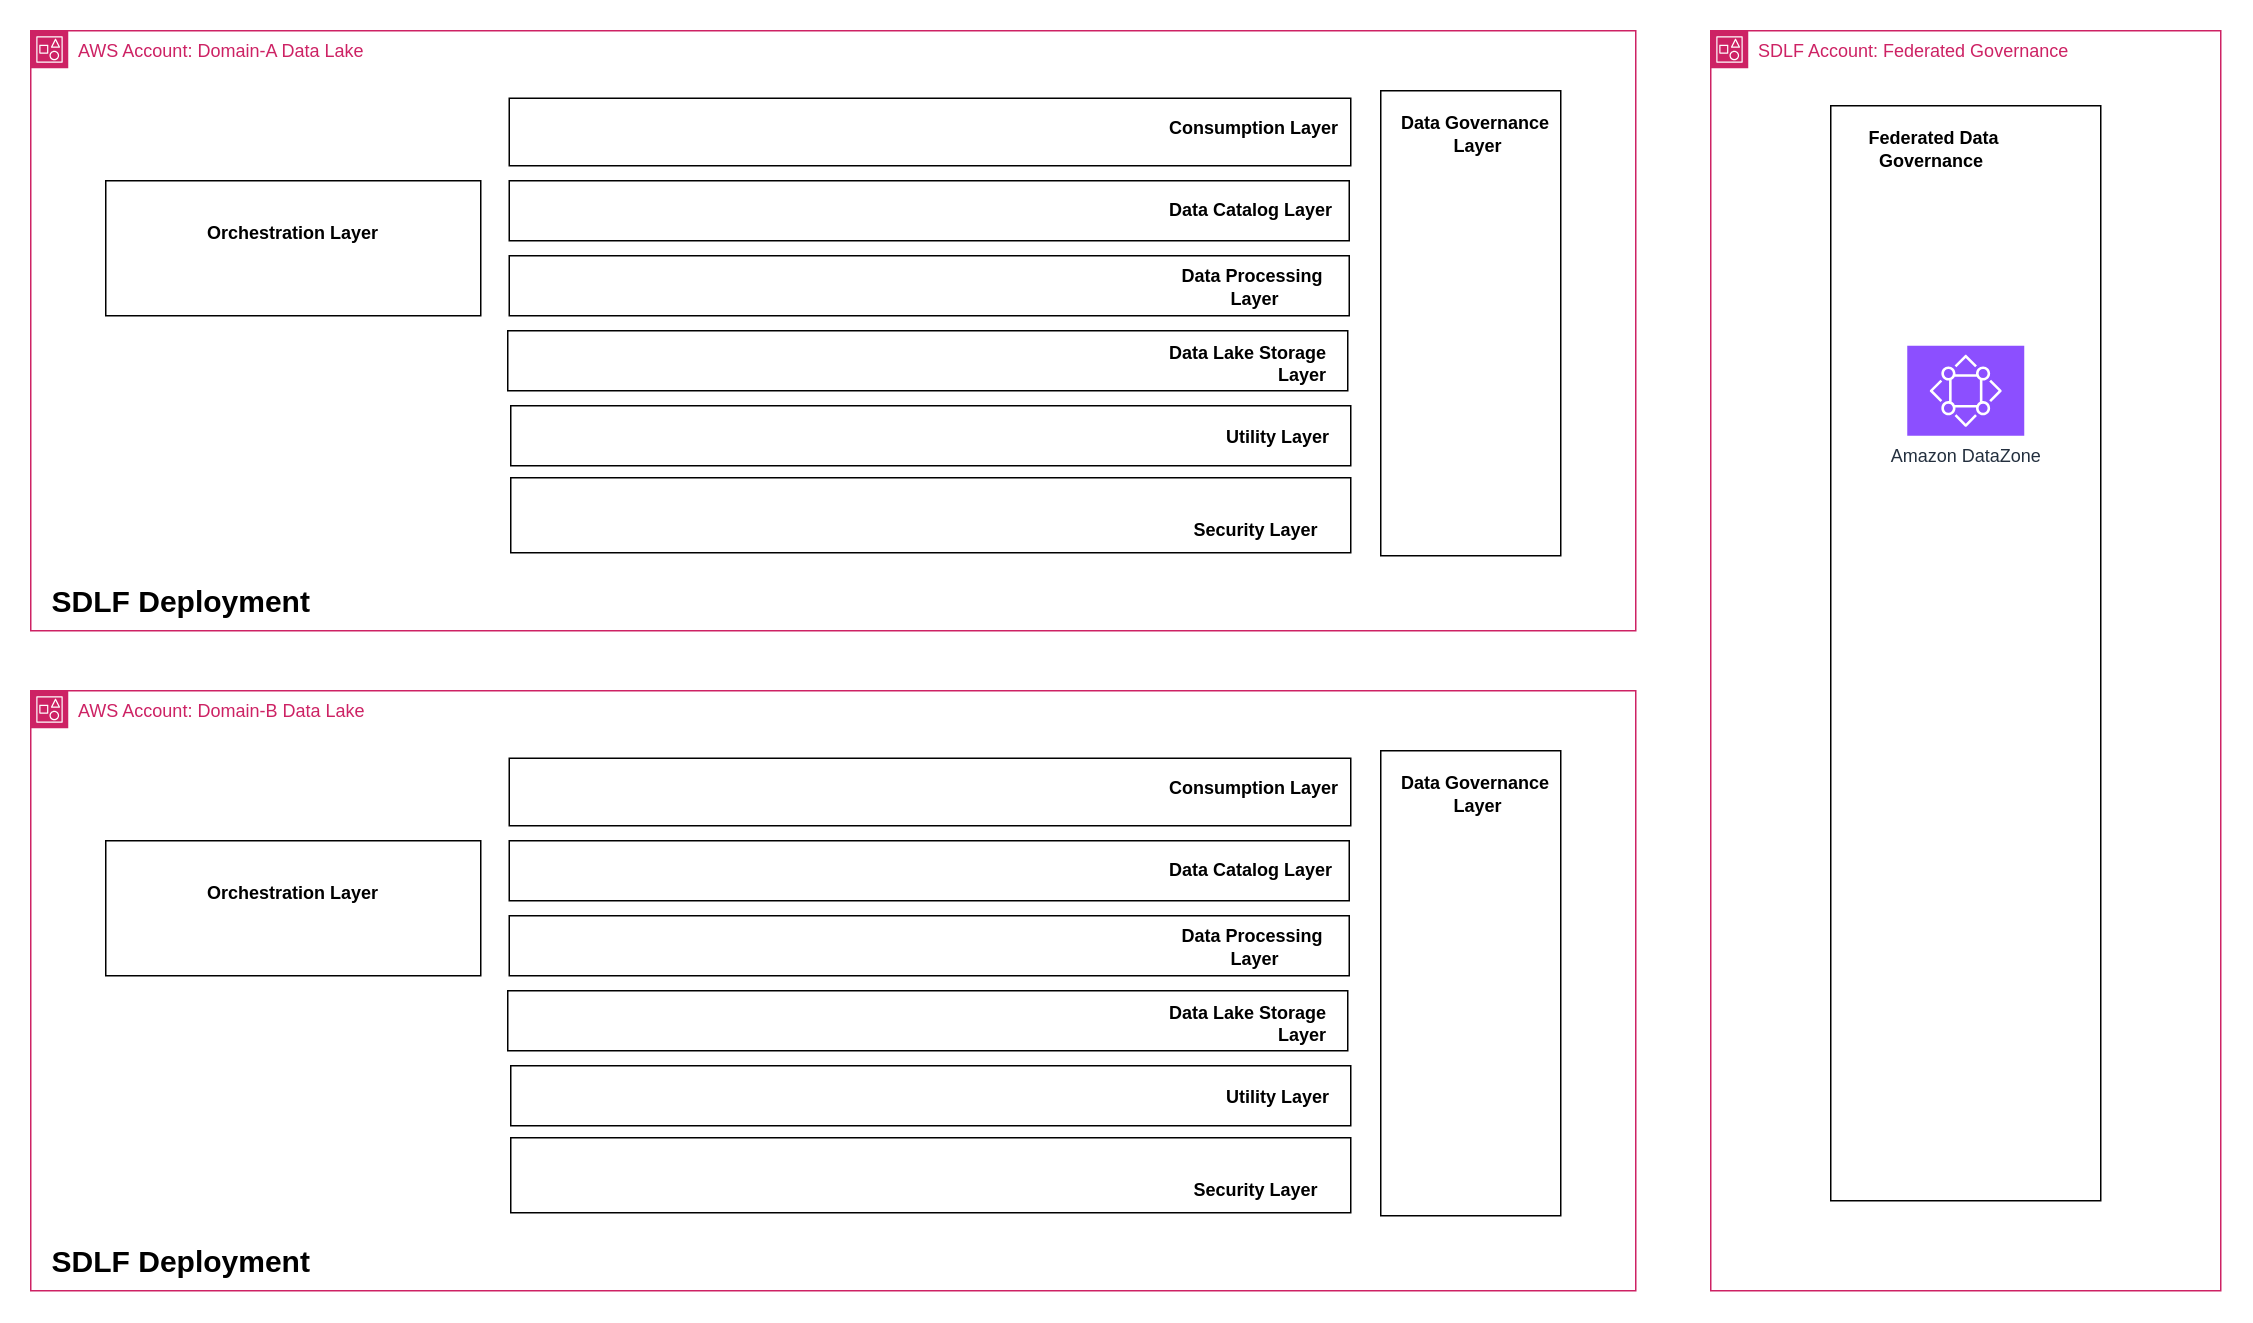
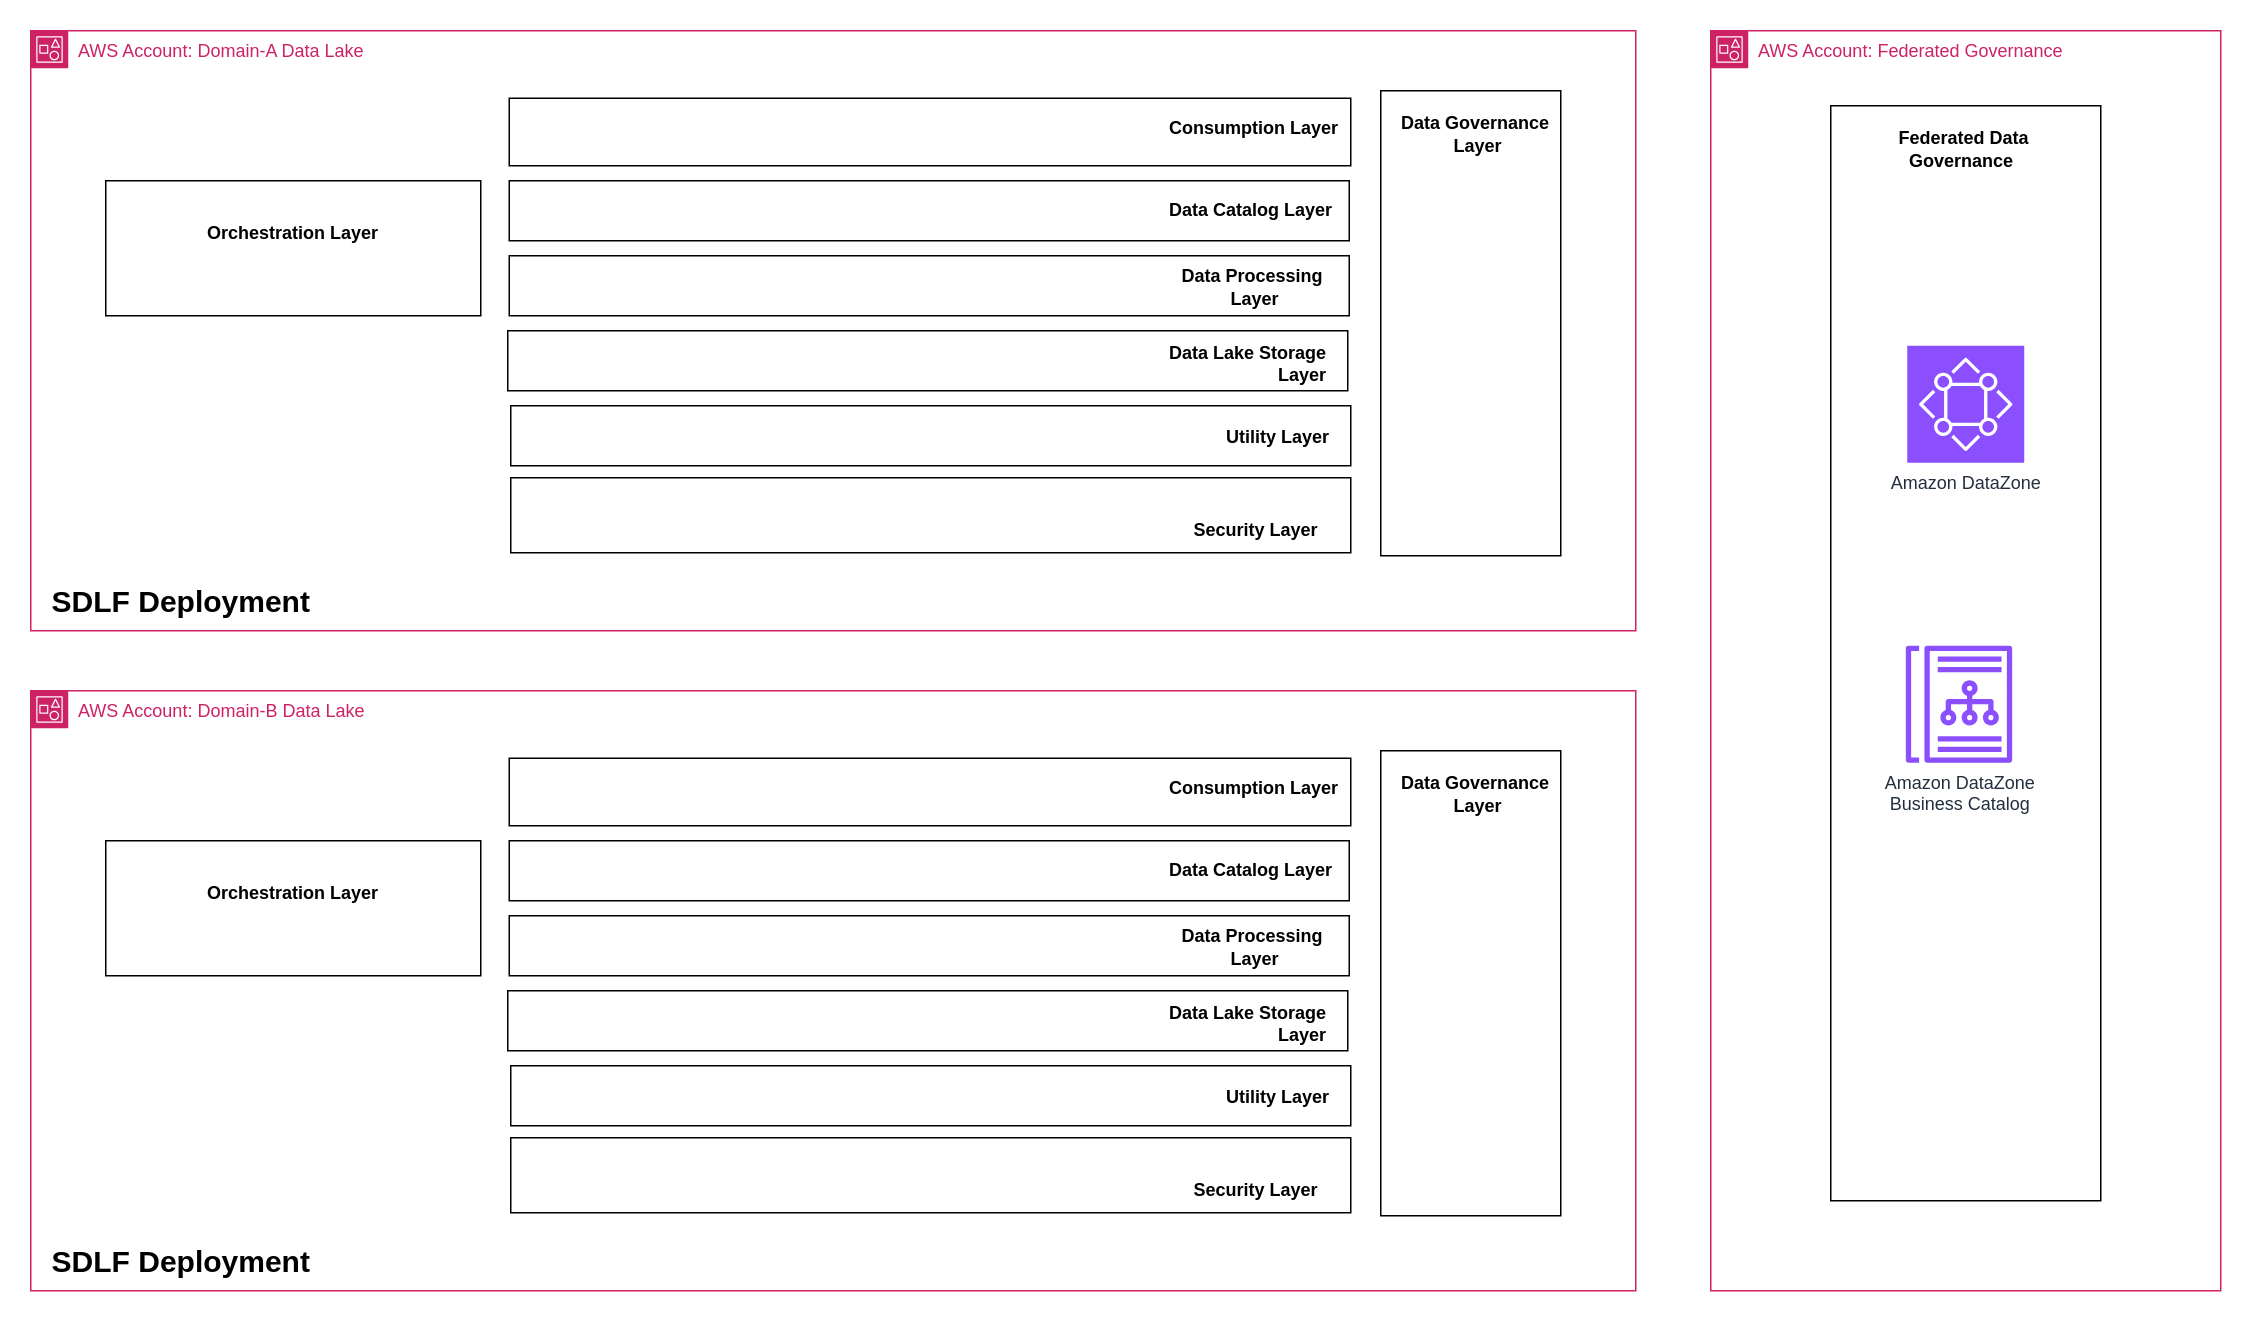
(1921, 52) -> (1916, 52)
(1934, 149) -> (1964, 149)
(1966, 391) -> (1966, 404)
none -> (1959, 704)
